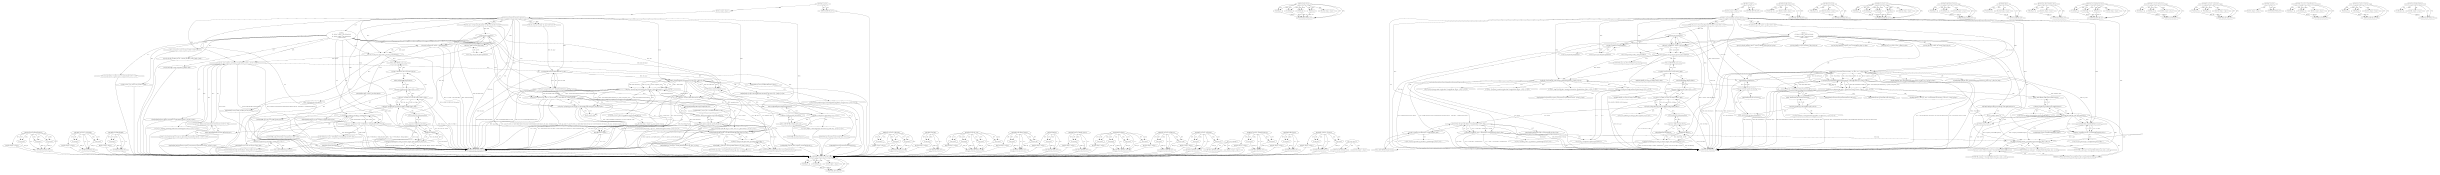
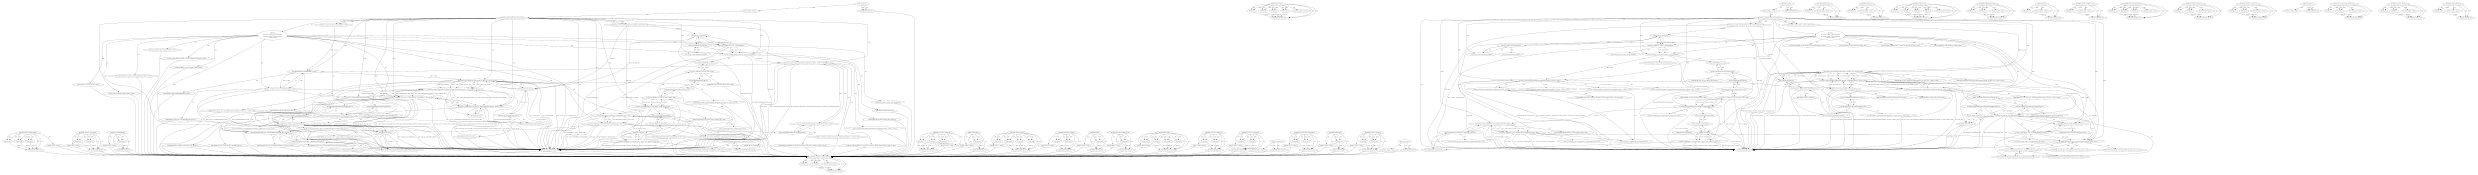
(1895, 46) -> none
none -> (88, 85)
